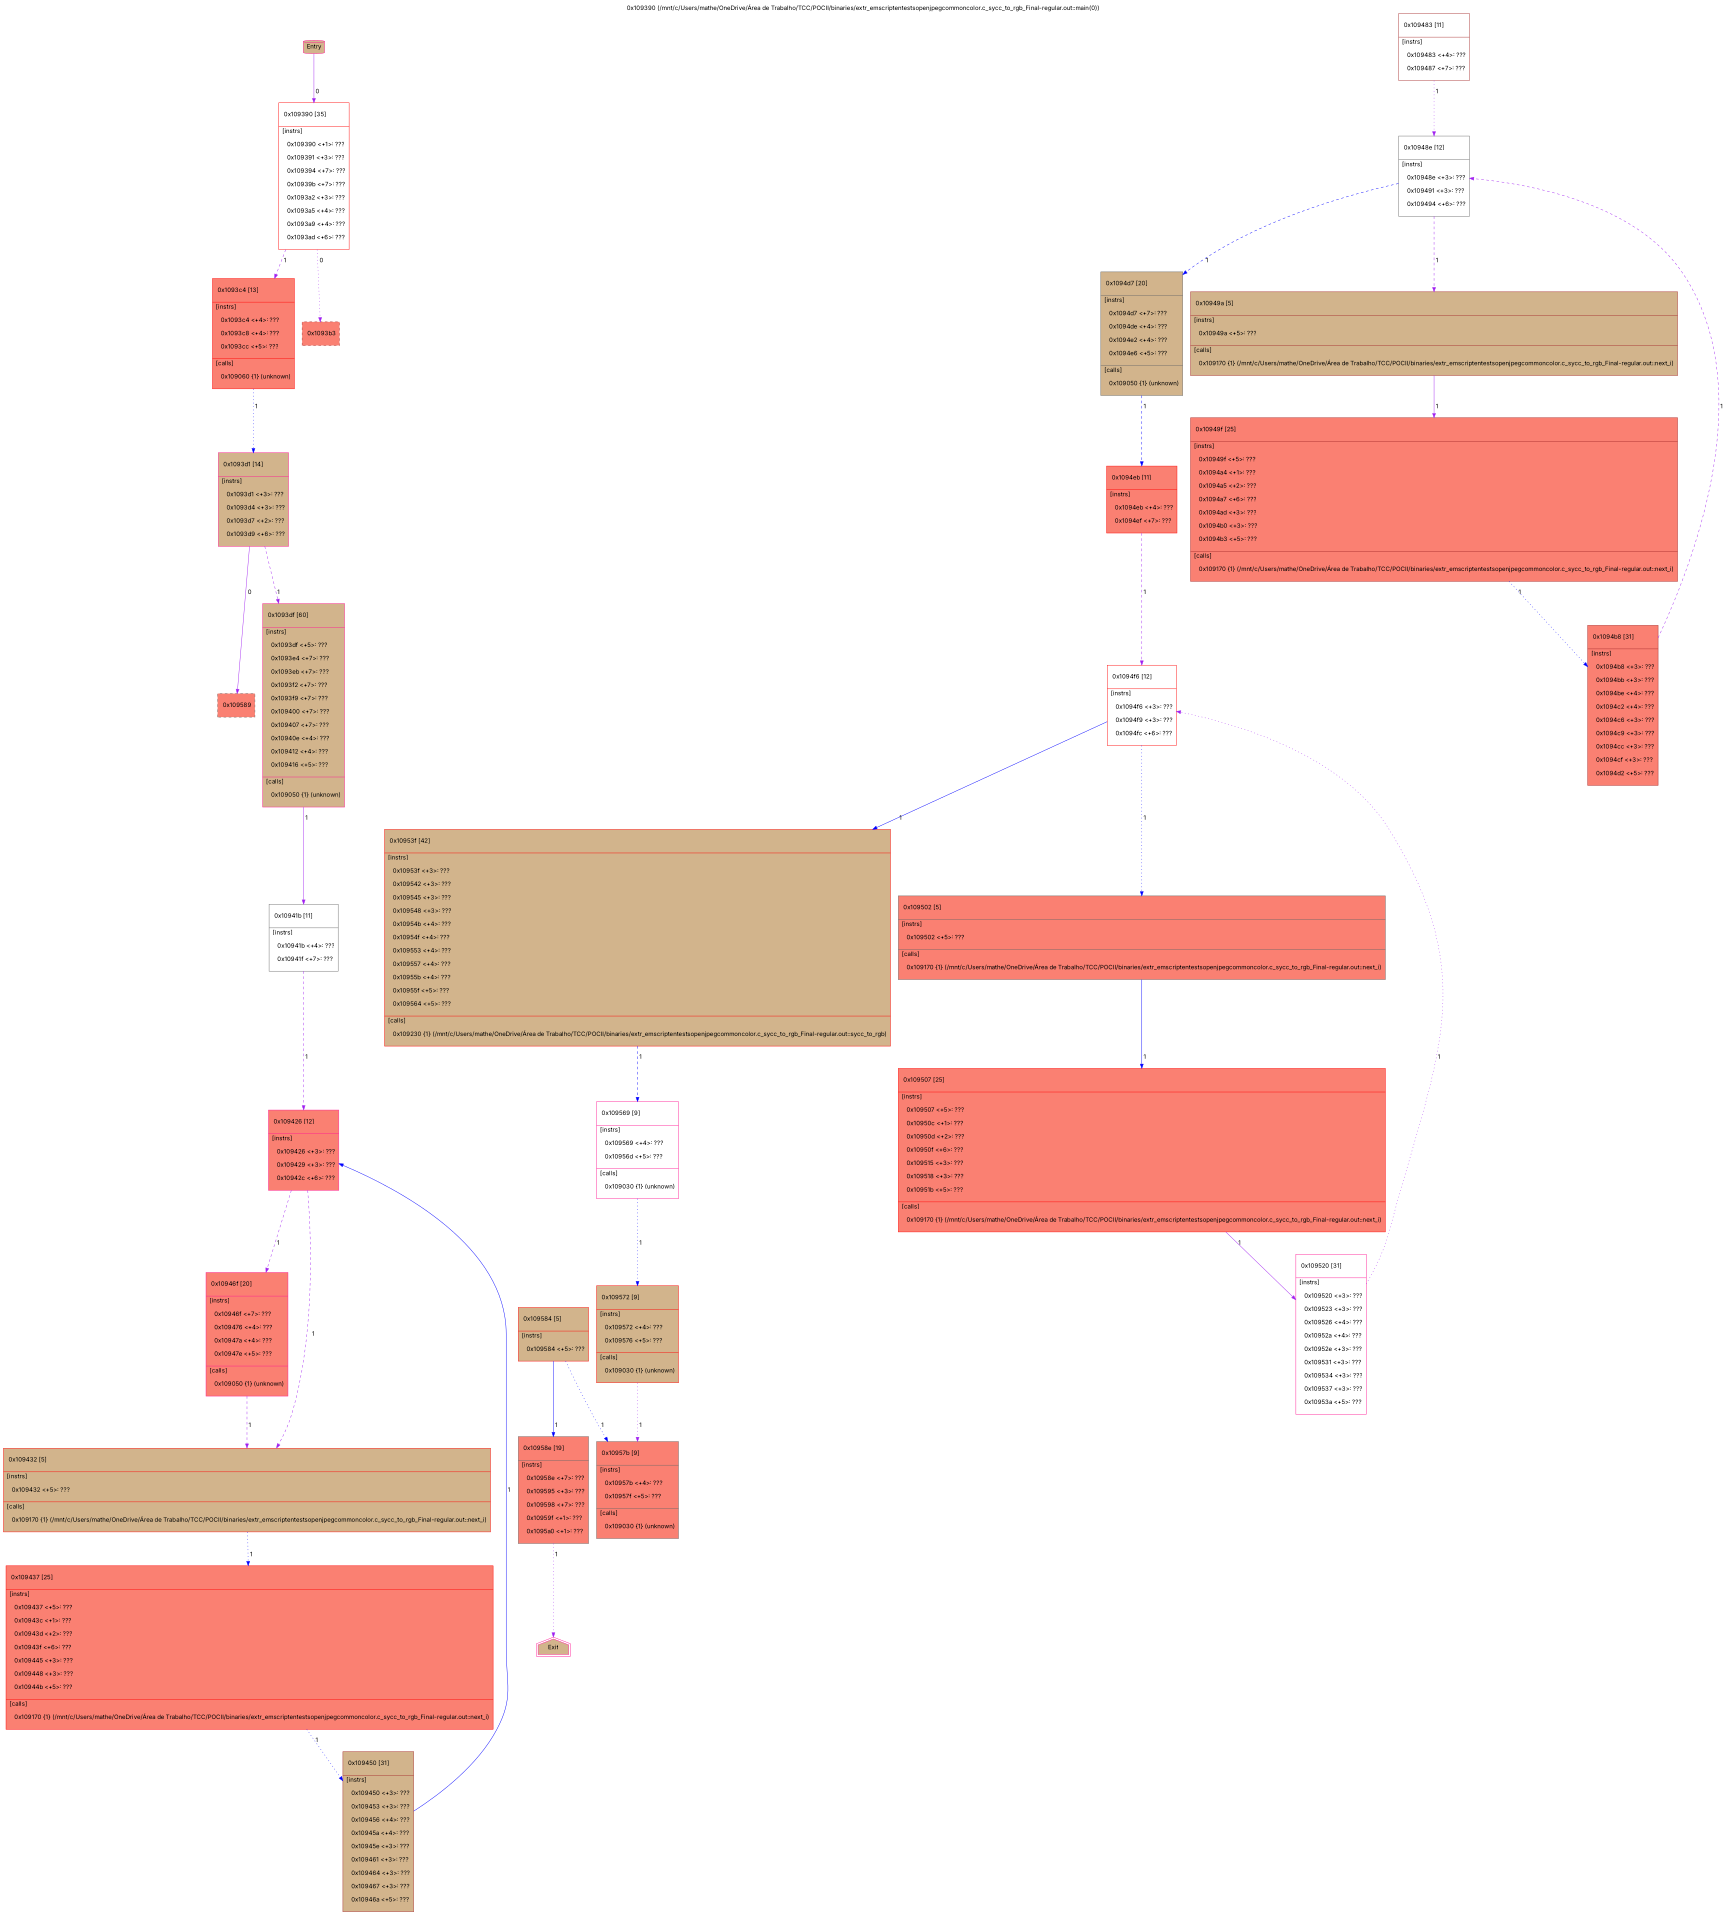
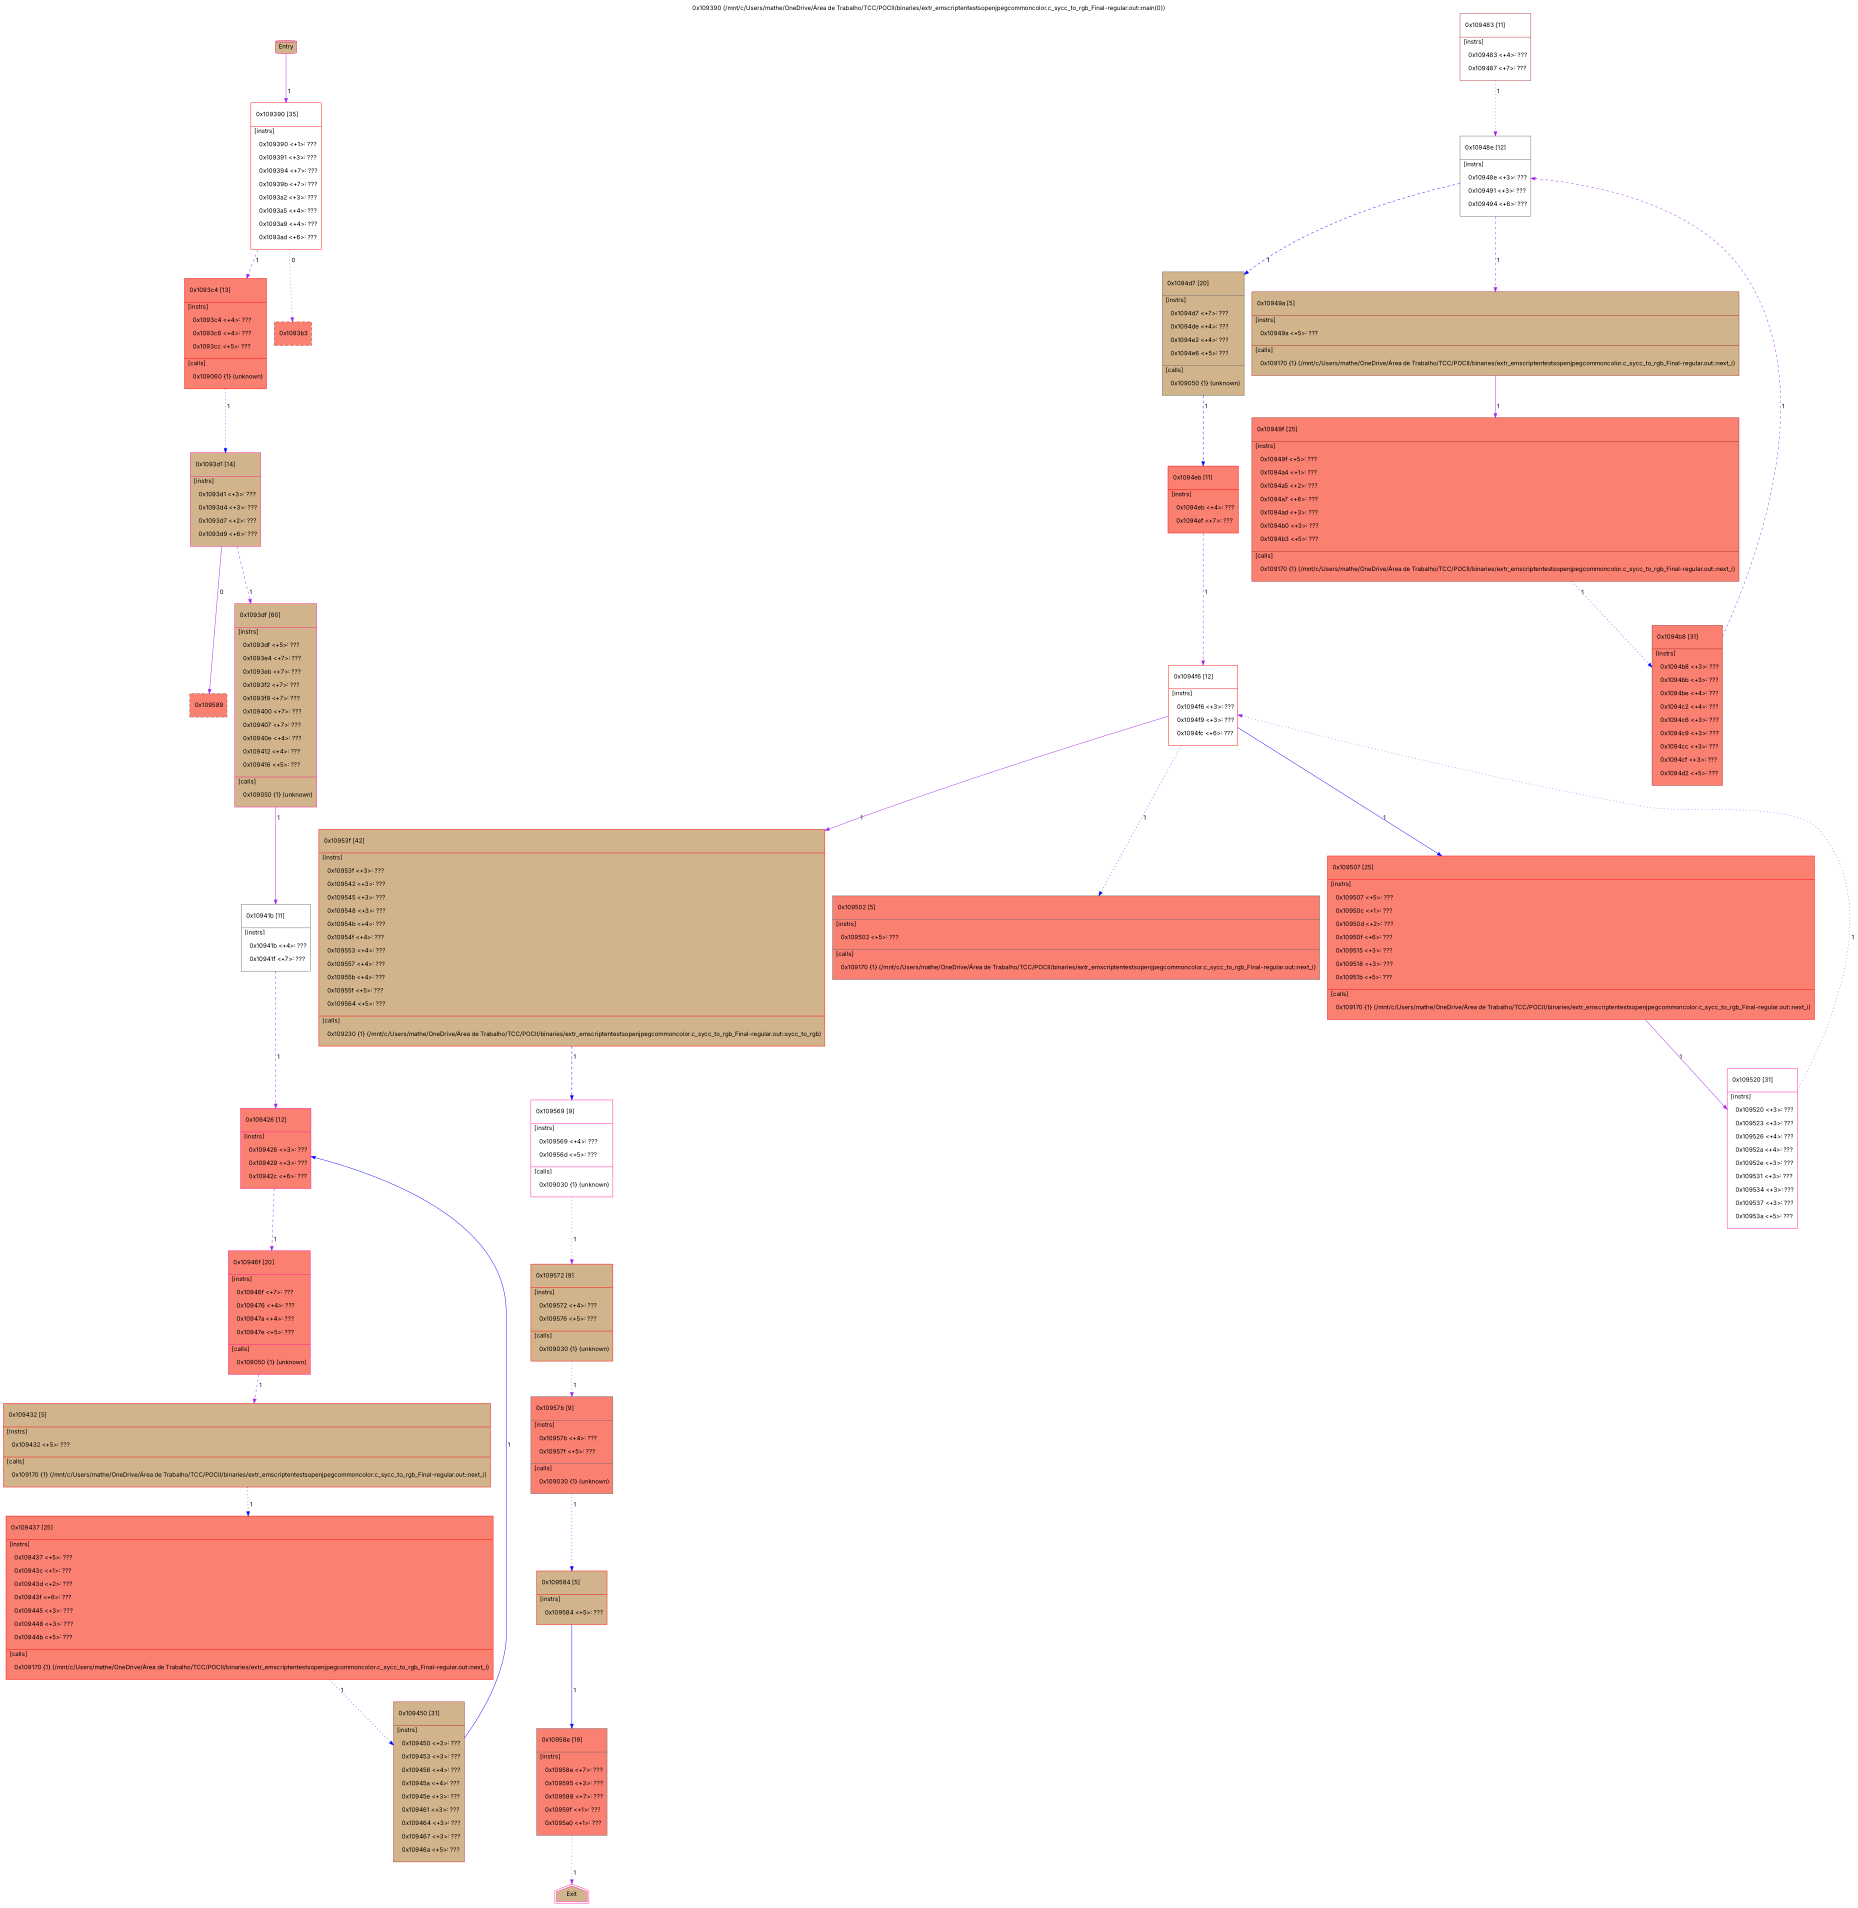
(317, 92) -> (288, 92)
(992, 775) -> (998, 770)
(1142, 1022) -> (1338, 791)
(638, 1240) -> (572, 1228)
(308, 1319) -> none
(585, 1400) -> (572, 1530)
